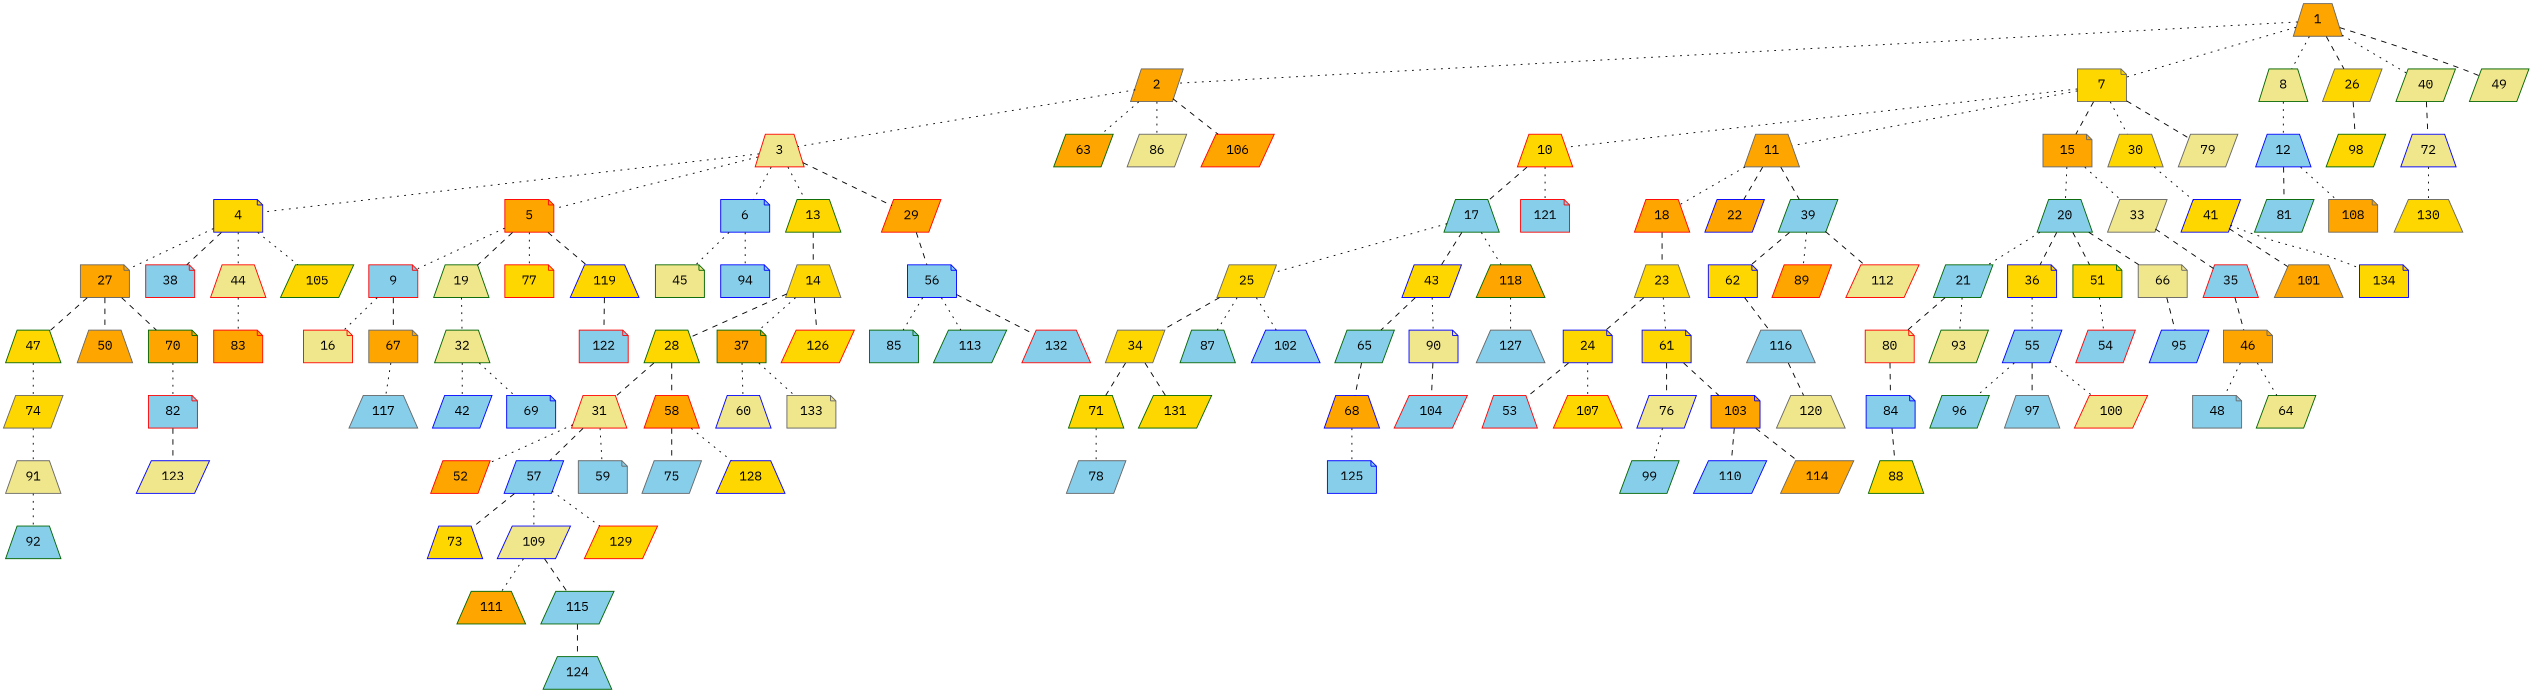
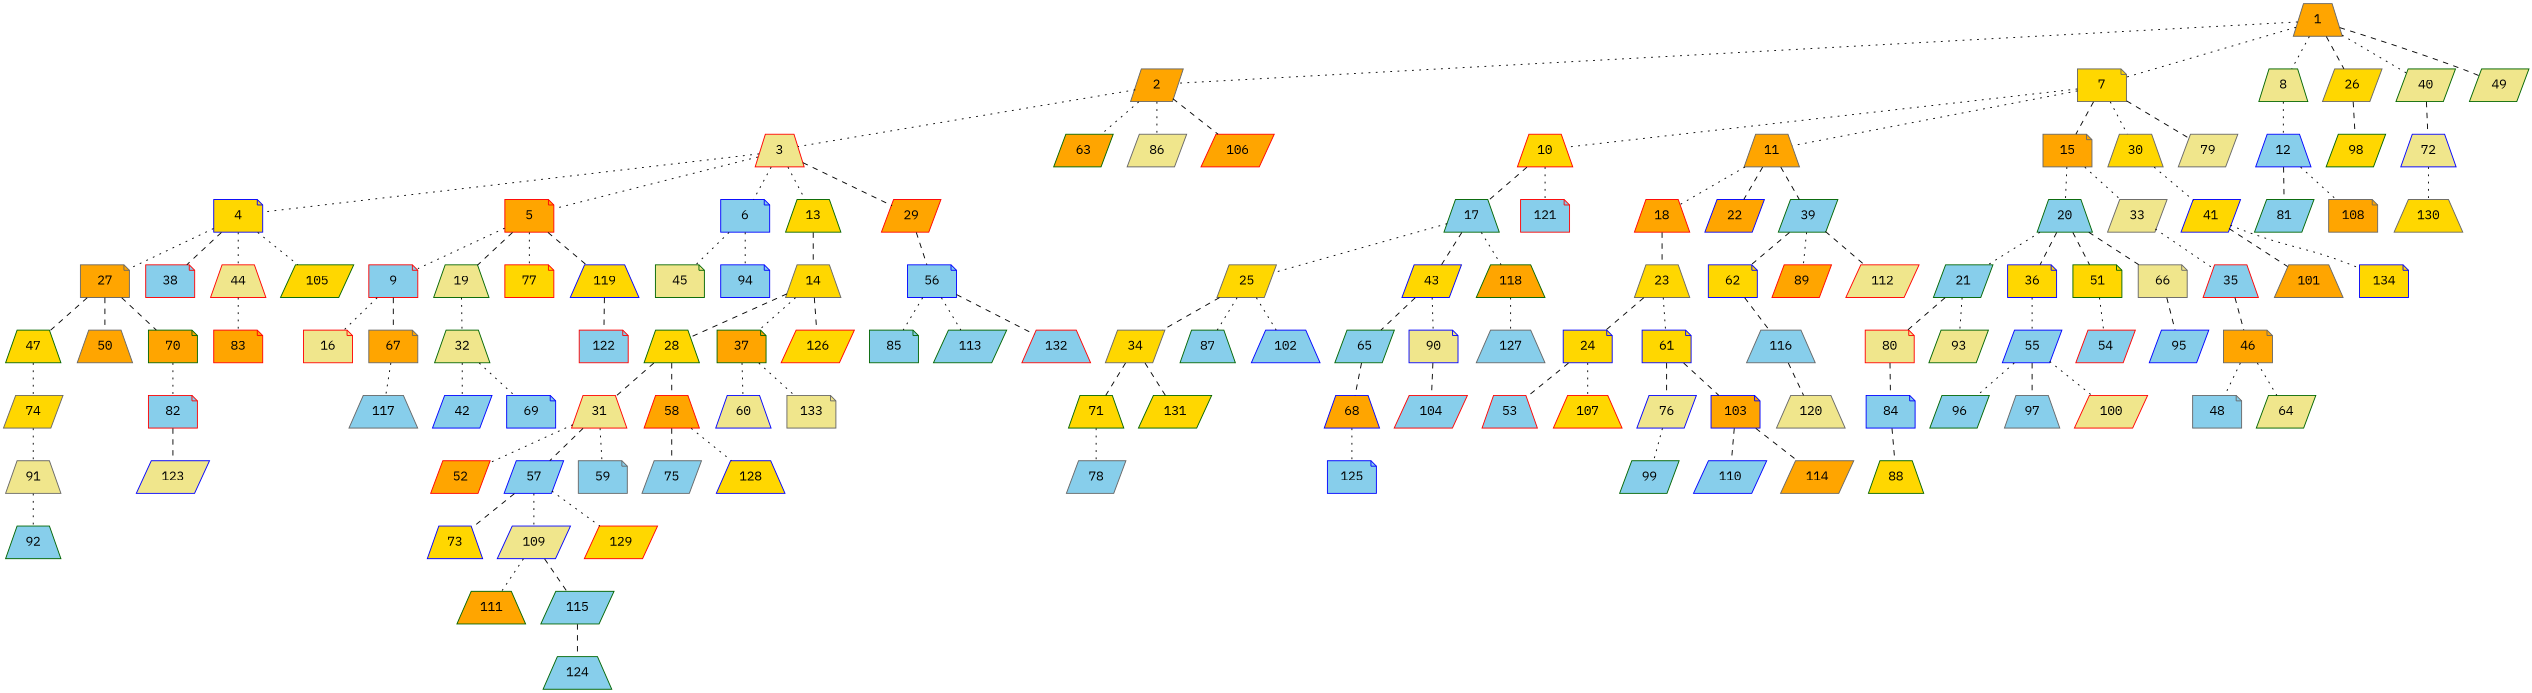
(2184, 249) -> (2184, 249)
